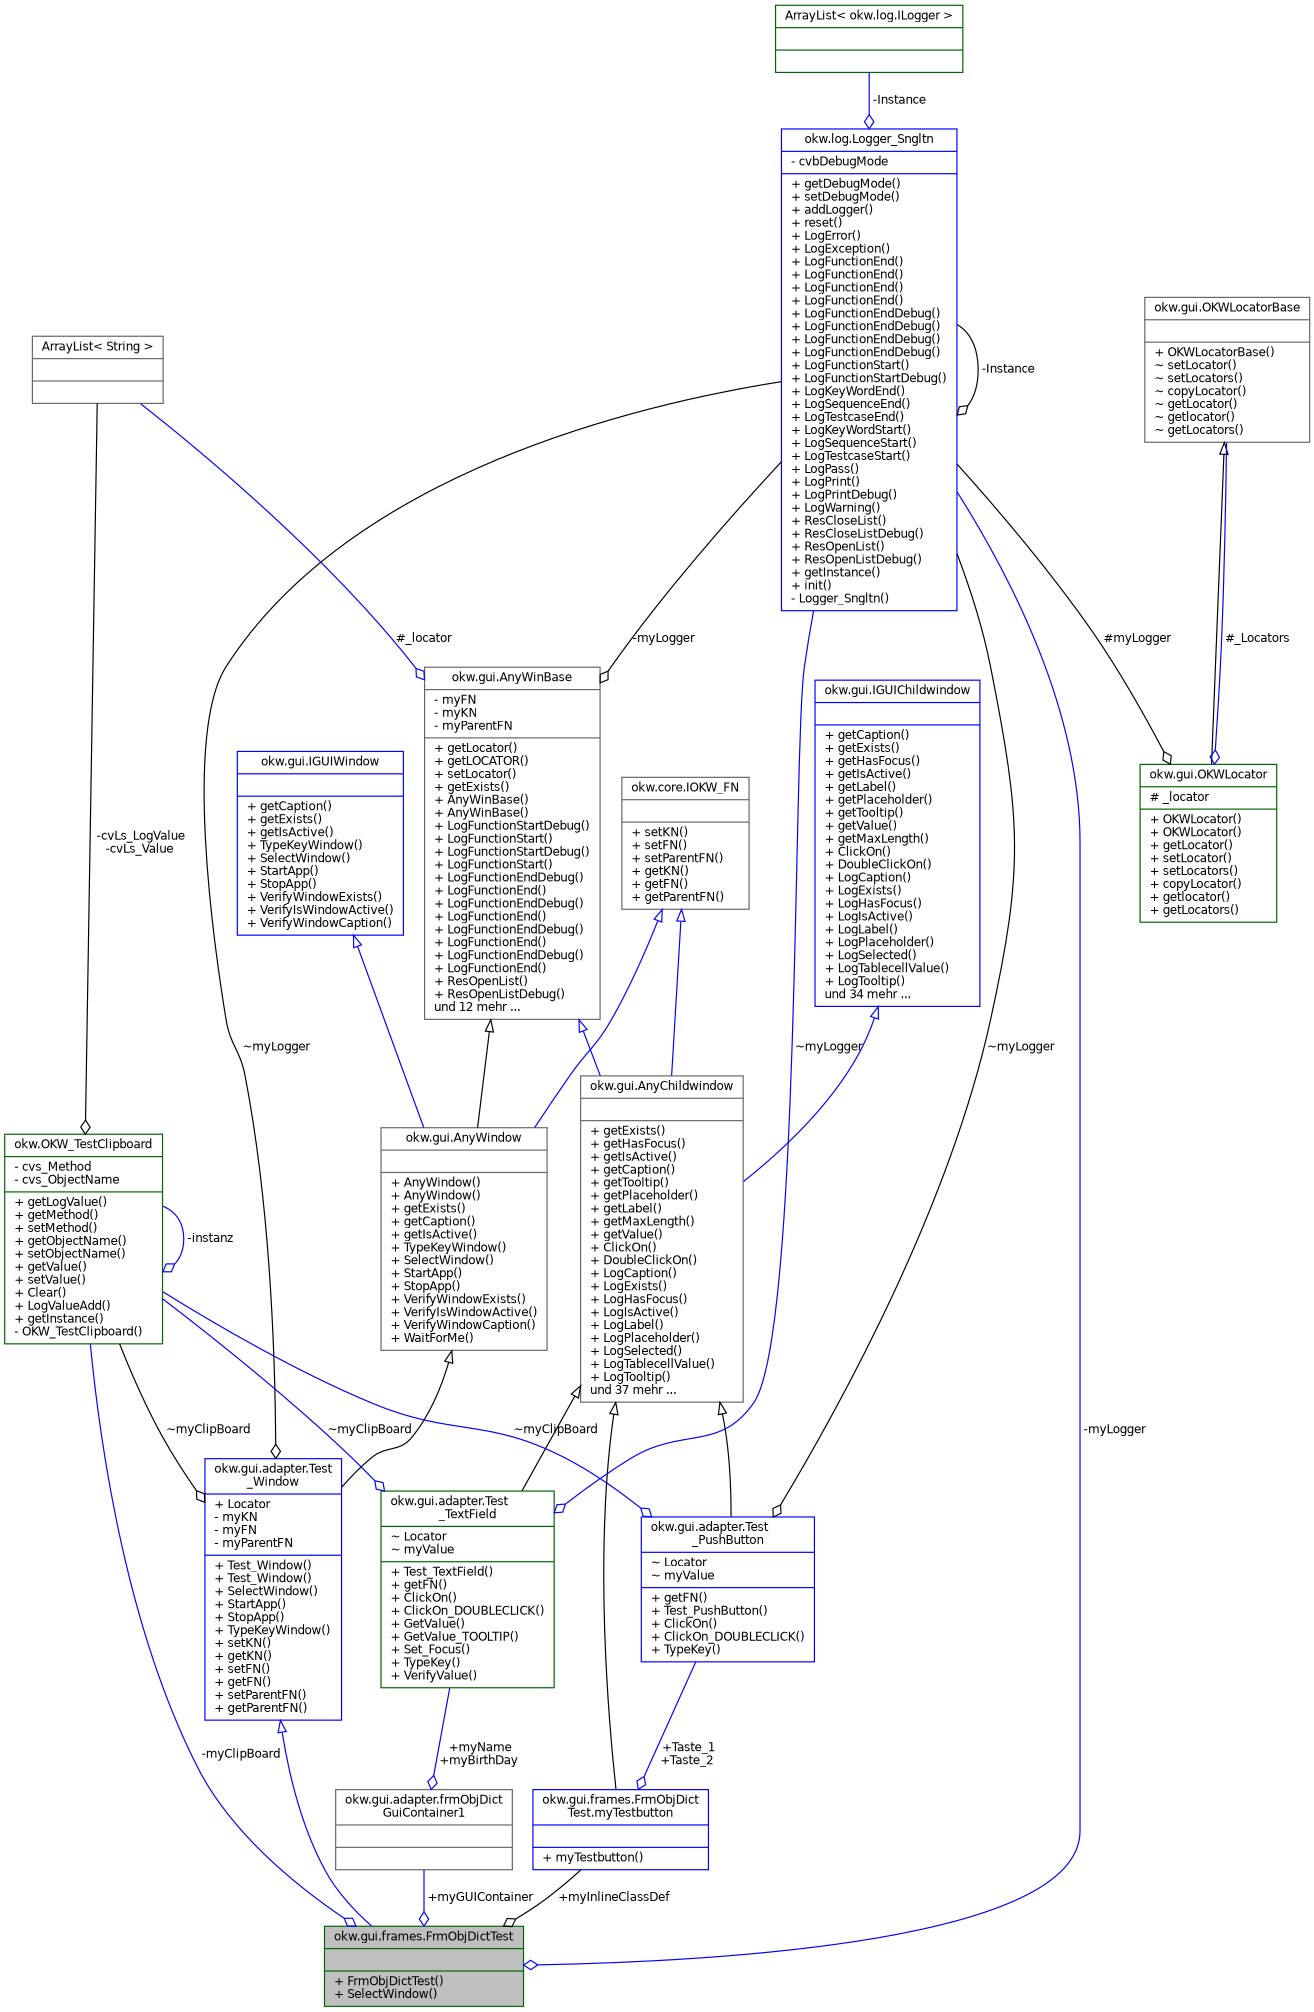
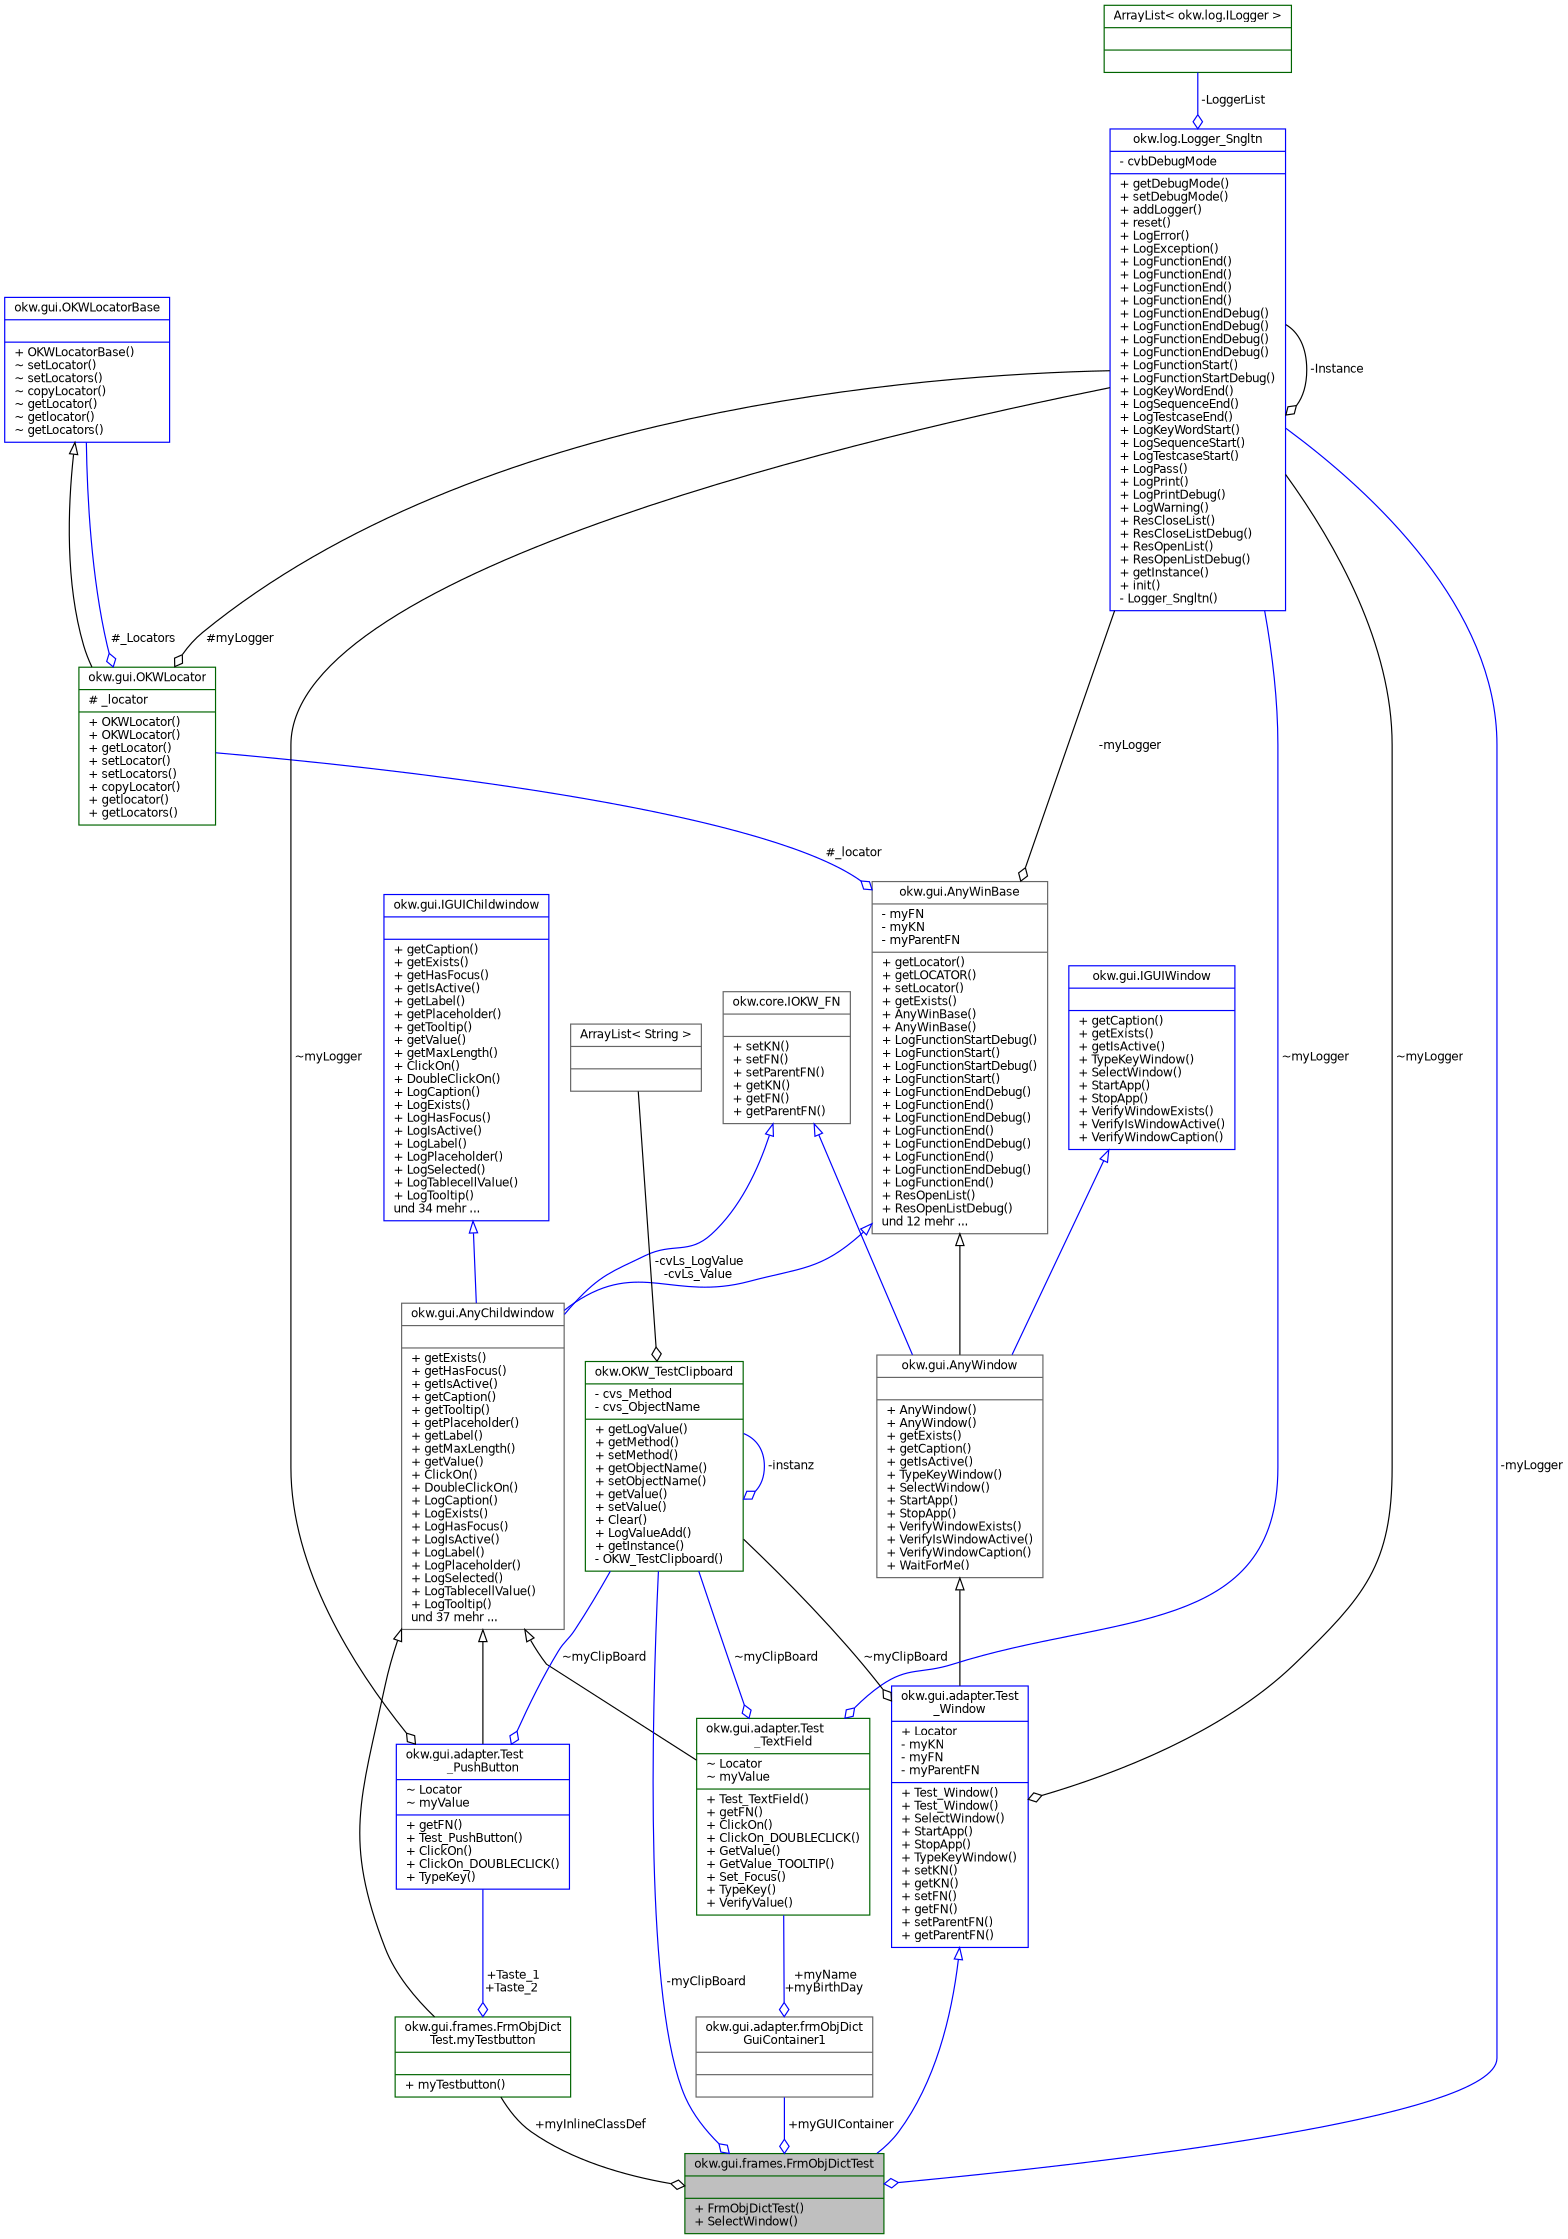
(898, 101) -> (1232, 101)
(1227, 370) -> (87, 370)
(286, 528) -> (544, 792)
(621, 1830) -> (483, 2057)
